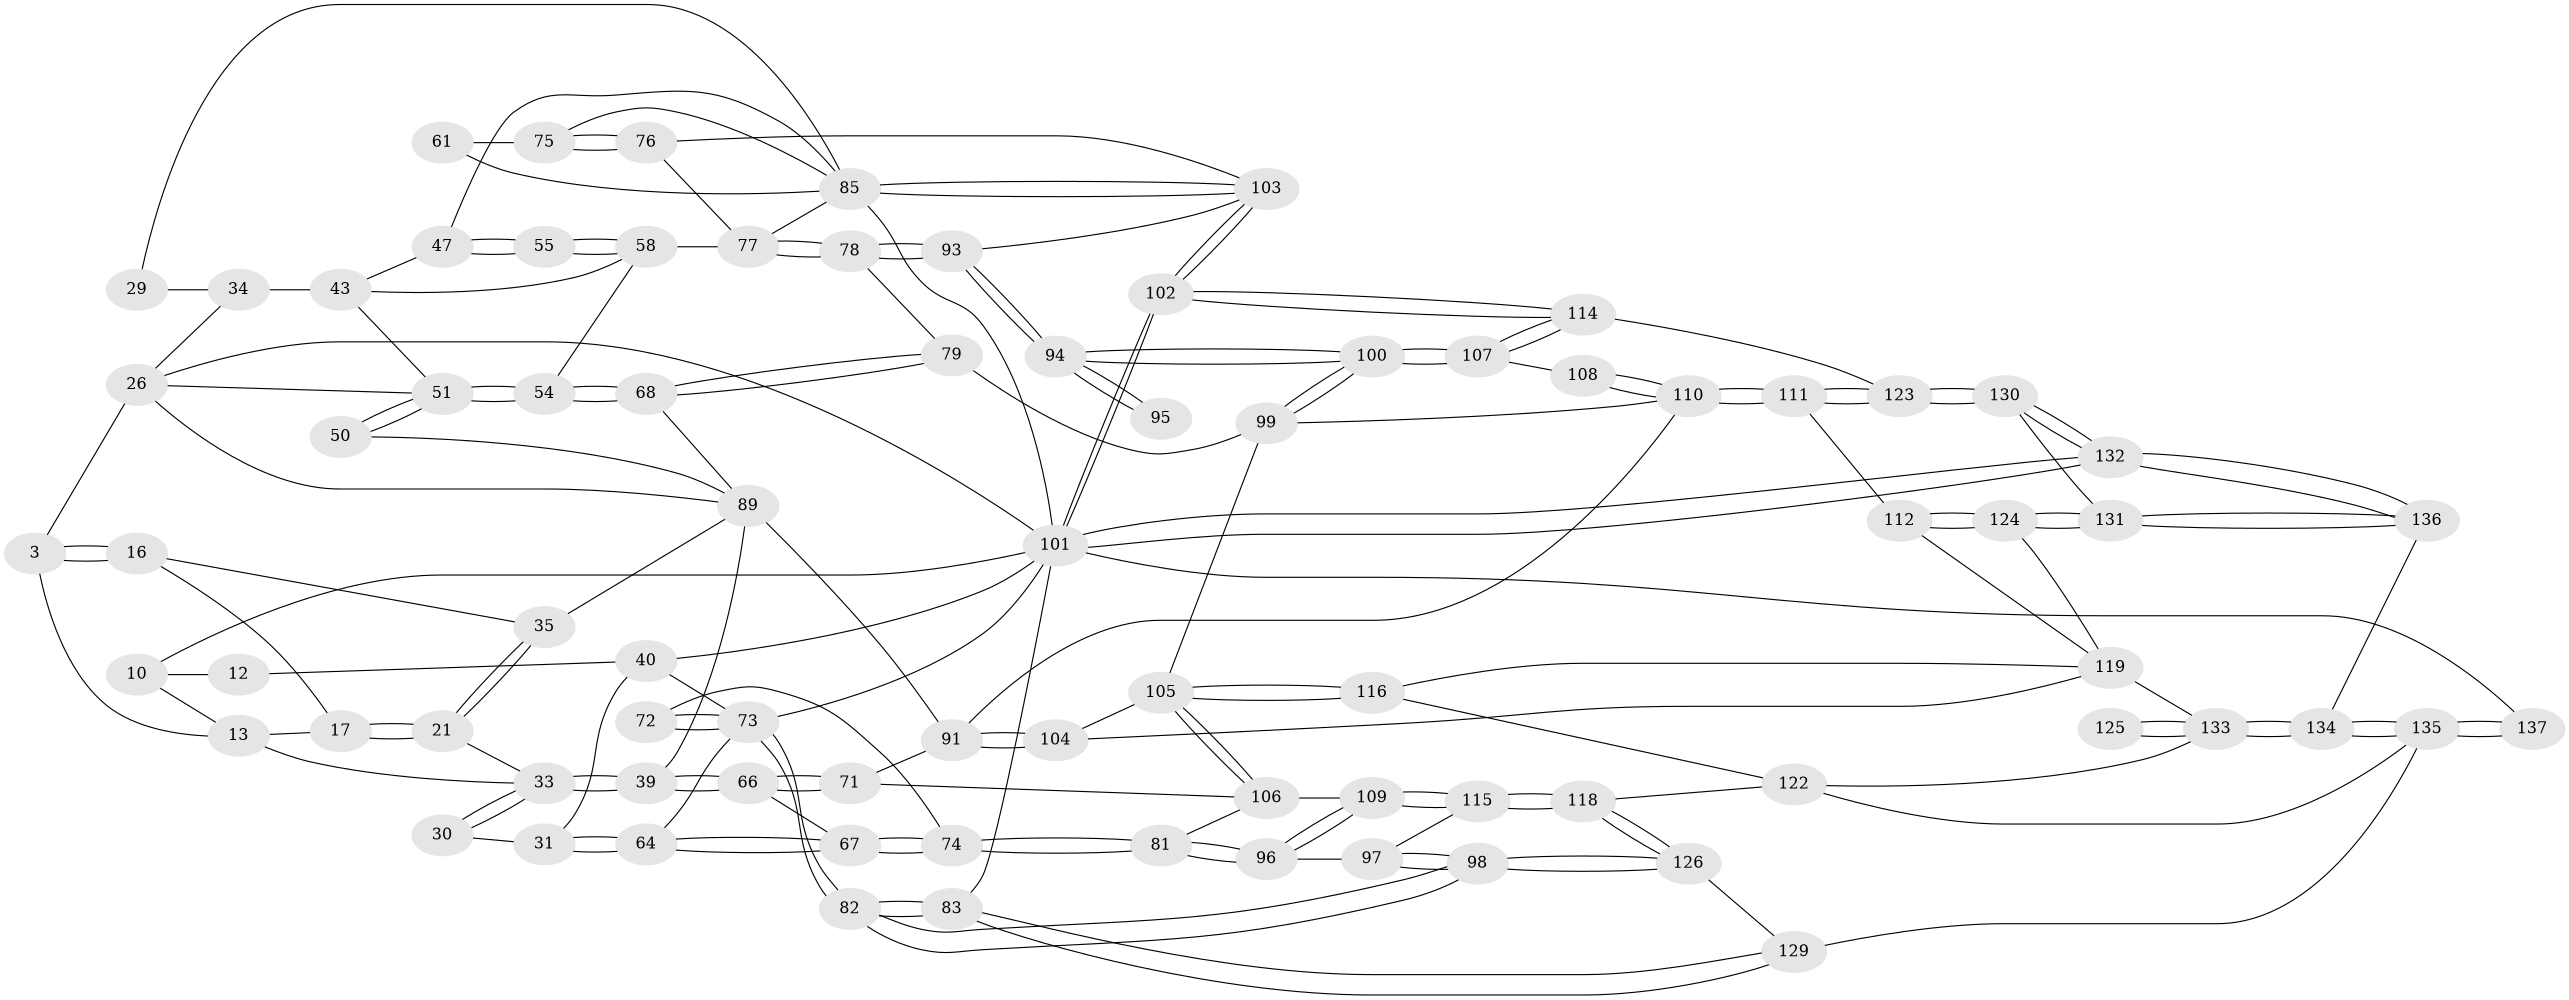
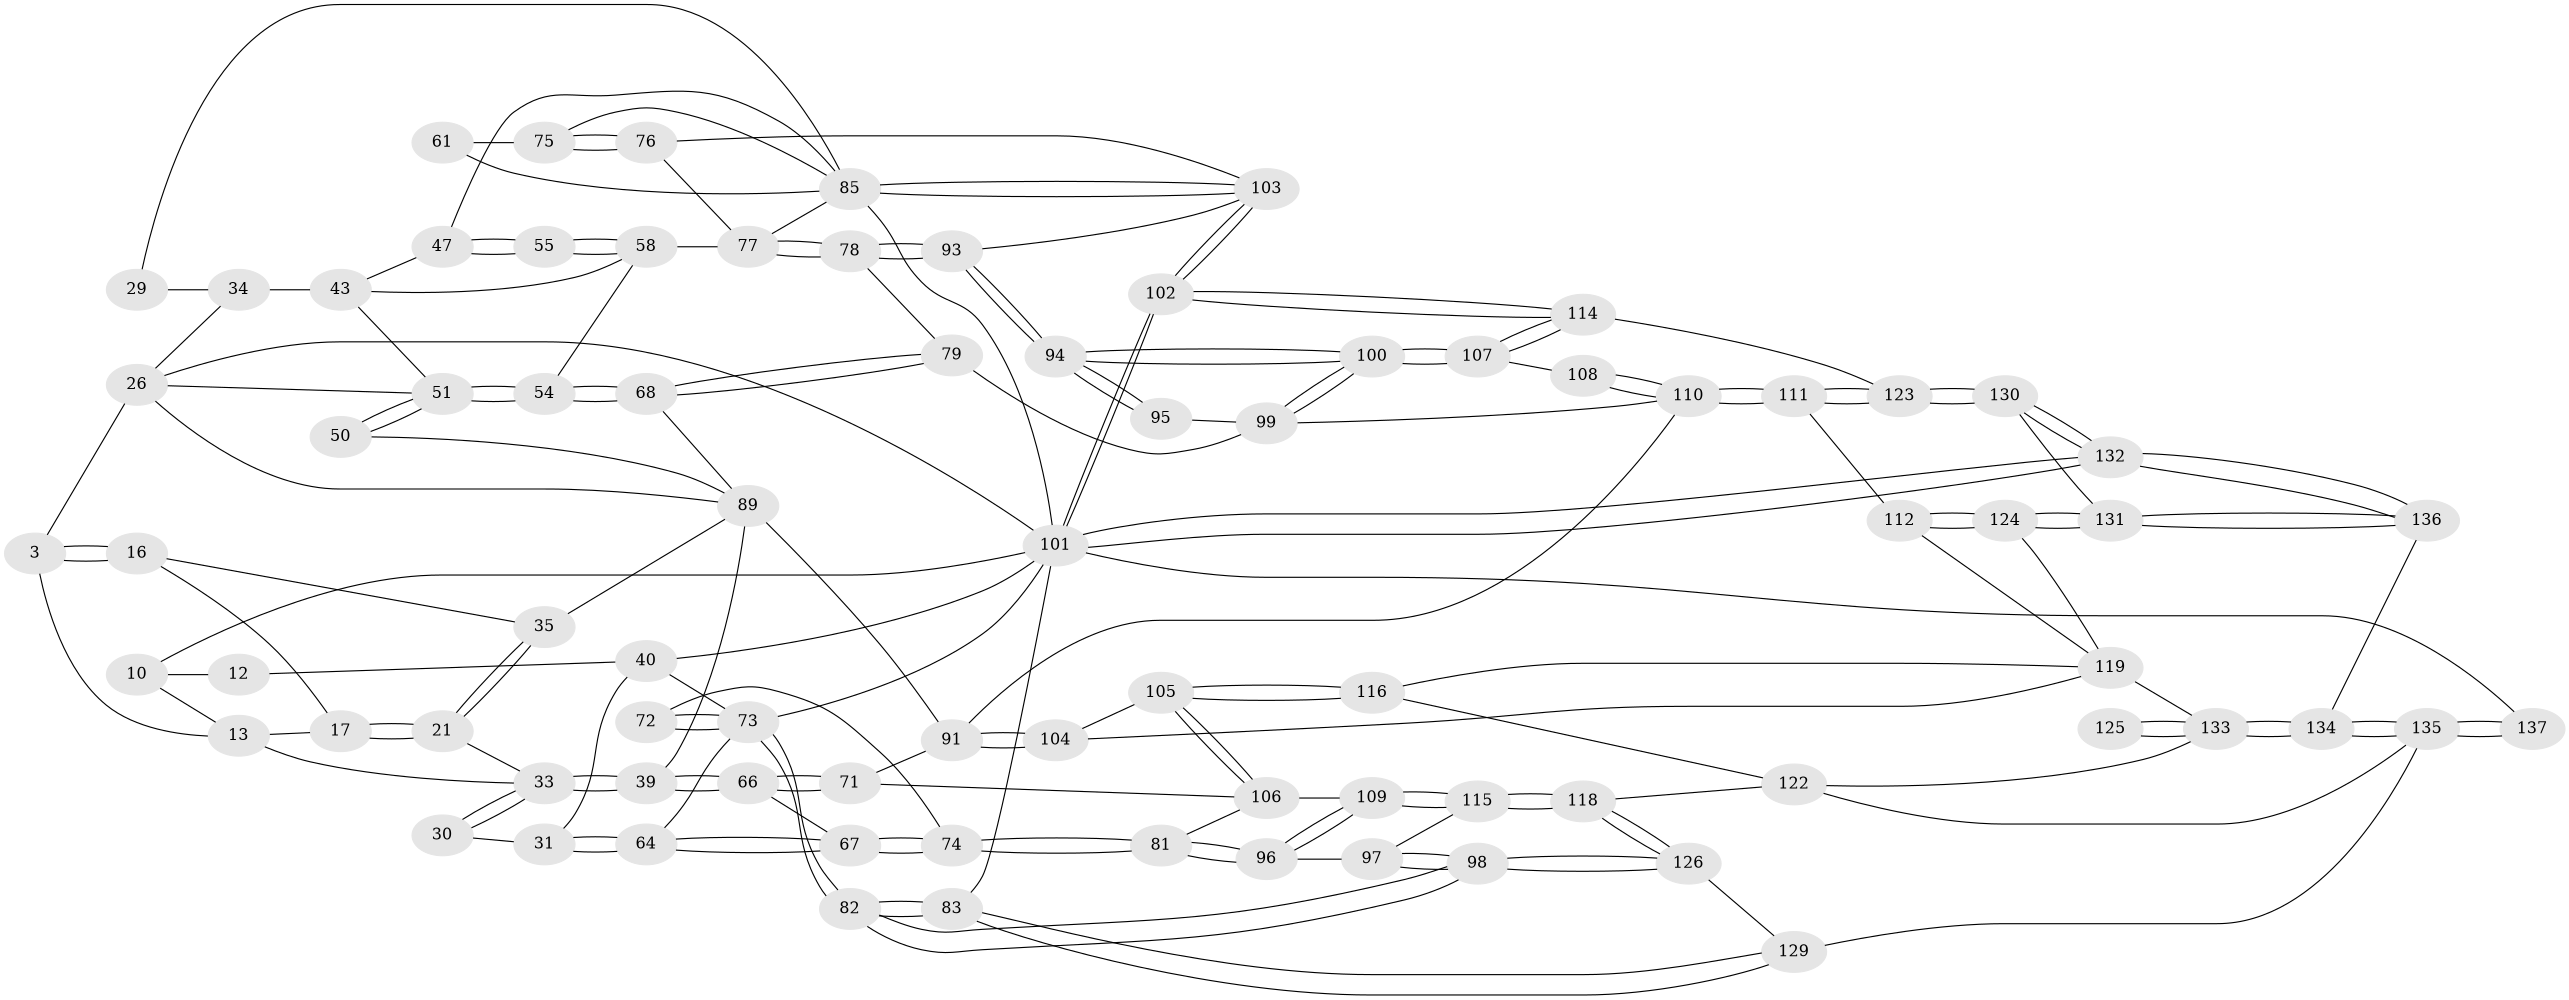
(1214, 558) -> (1214, 421)
